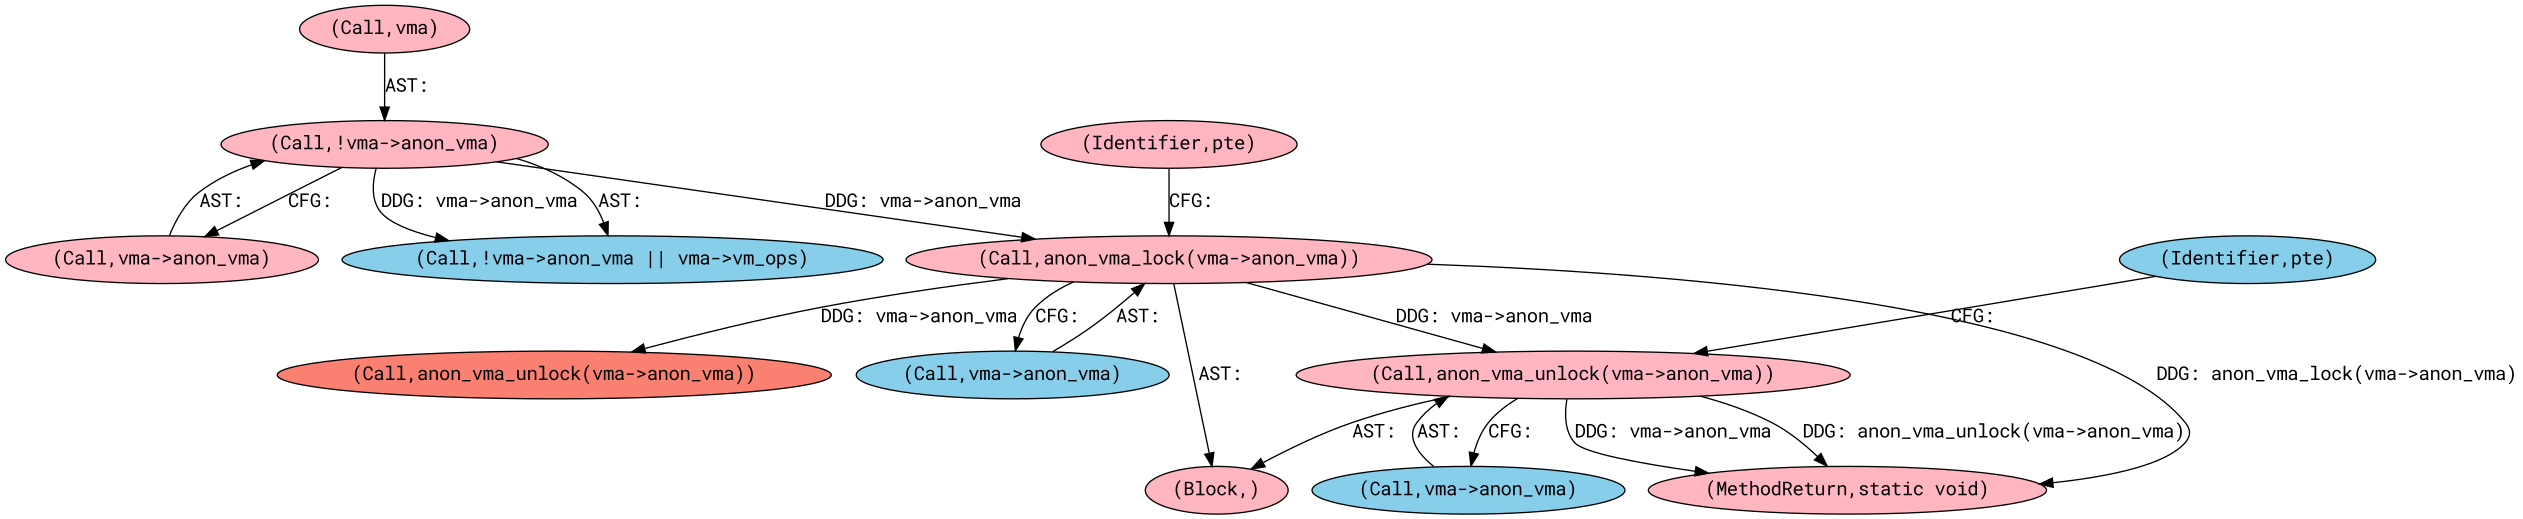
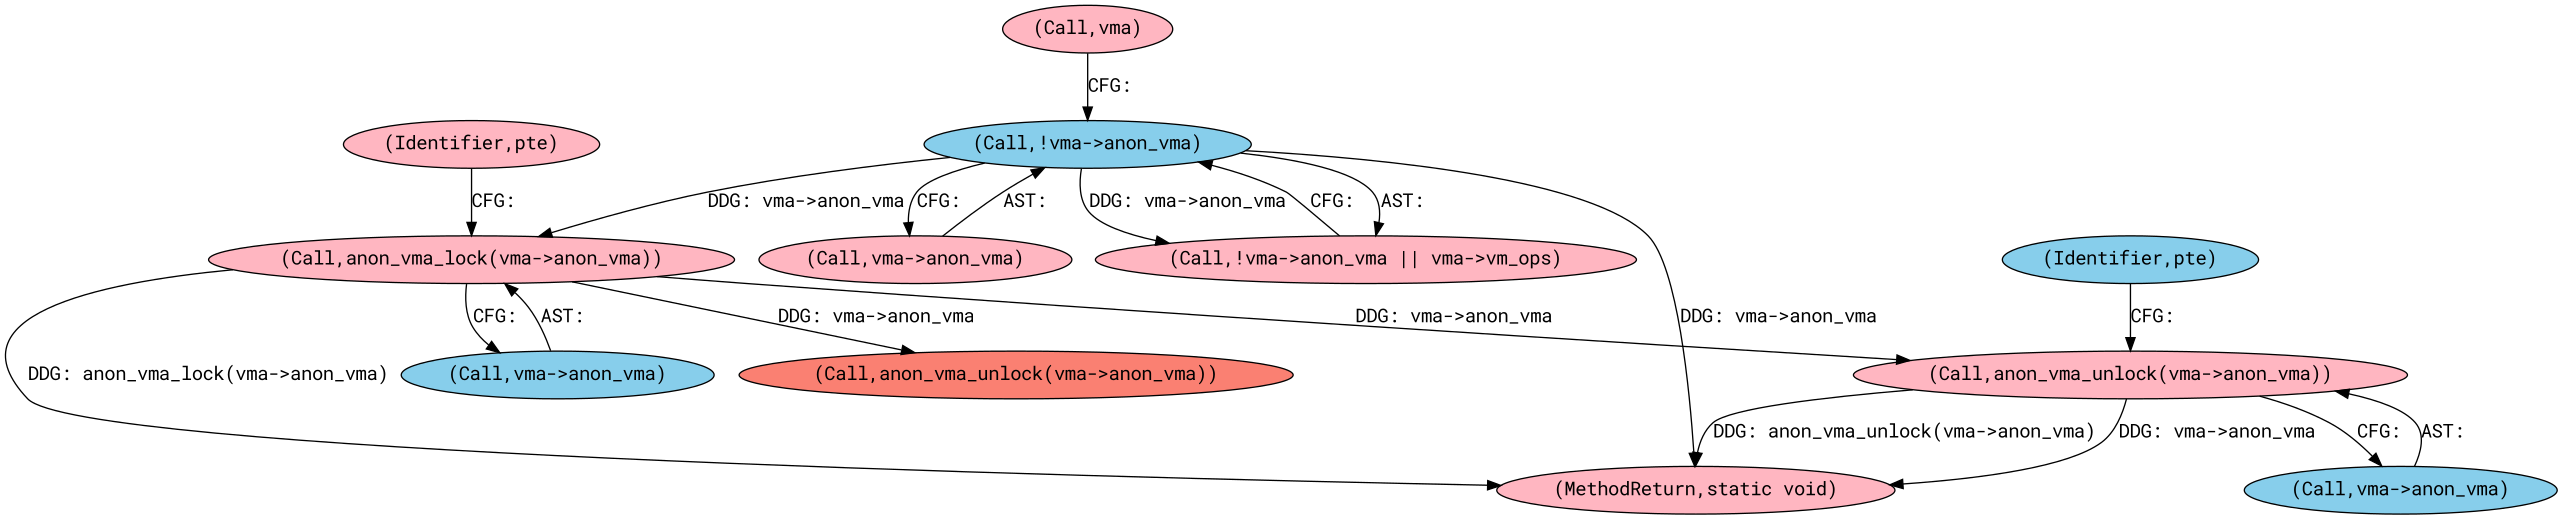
(412, 87) -> (1116, 87)
(385, 144) -> (1088, 144)
none -> (1282, 190)
none -> (1562, 194)
(613, 260) -> (1366, 260)
(1217, 490) -> none
